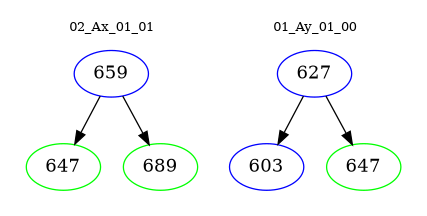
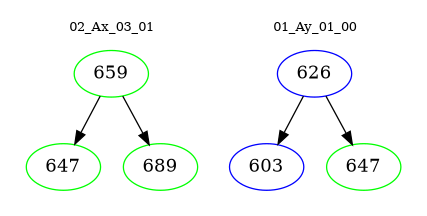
(112, 28) -> (112, 28)
(111, 74) -> (111, 74)
(315, 74) -> (315, 74)
